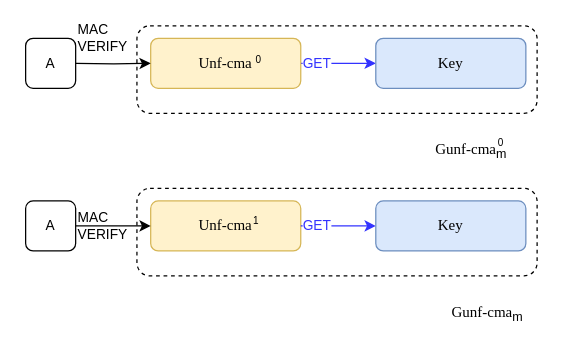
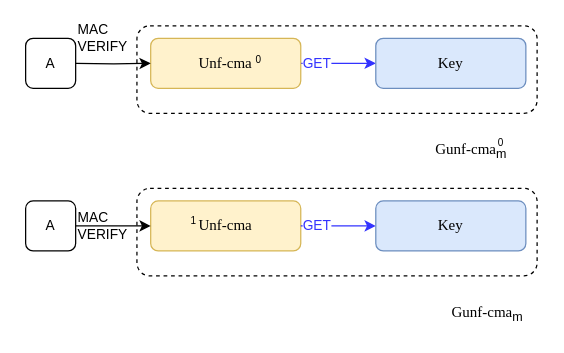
(256, 219) -> (193, 219)
